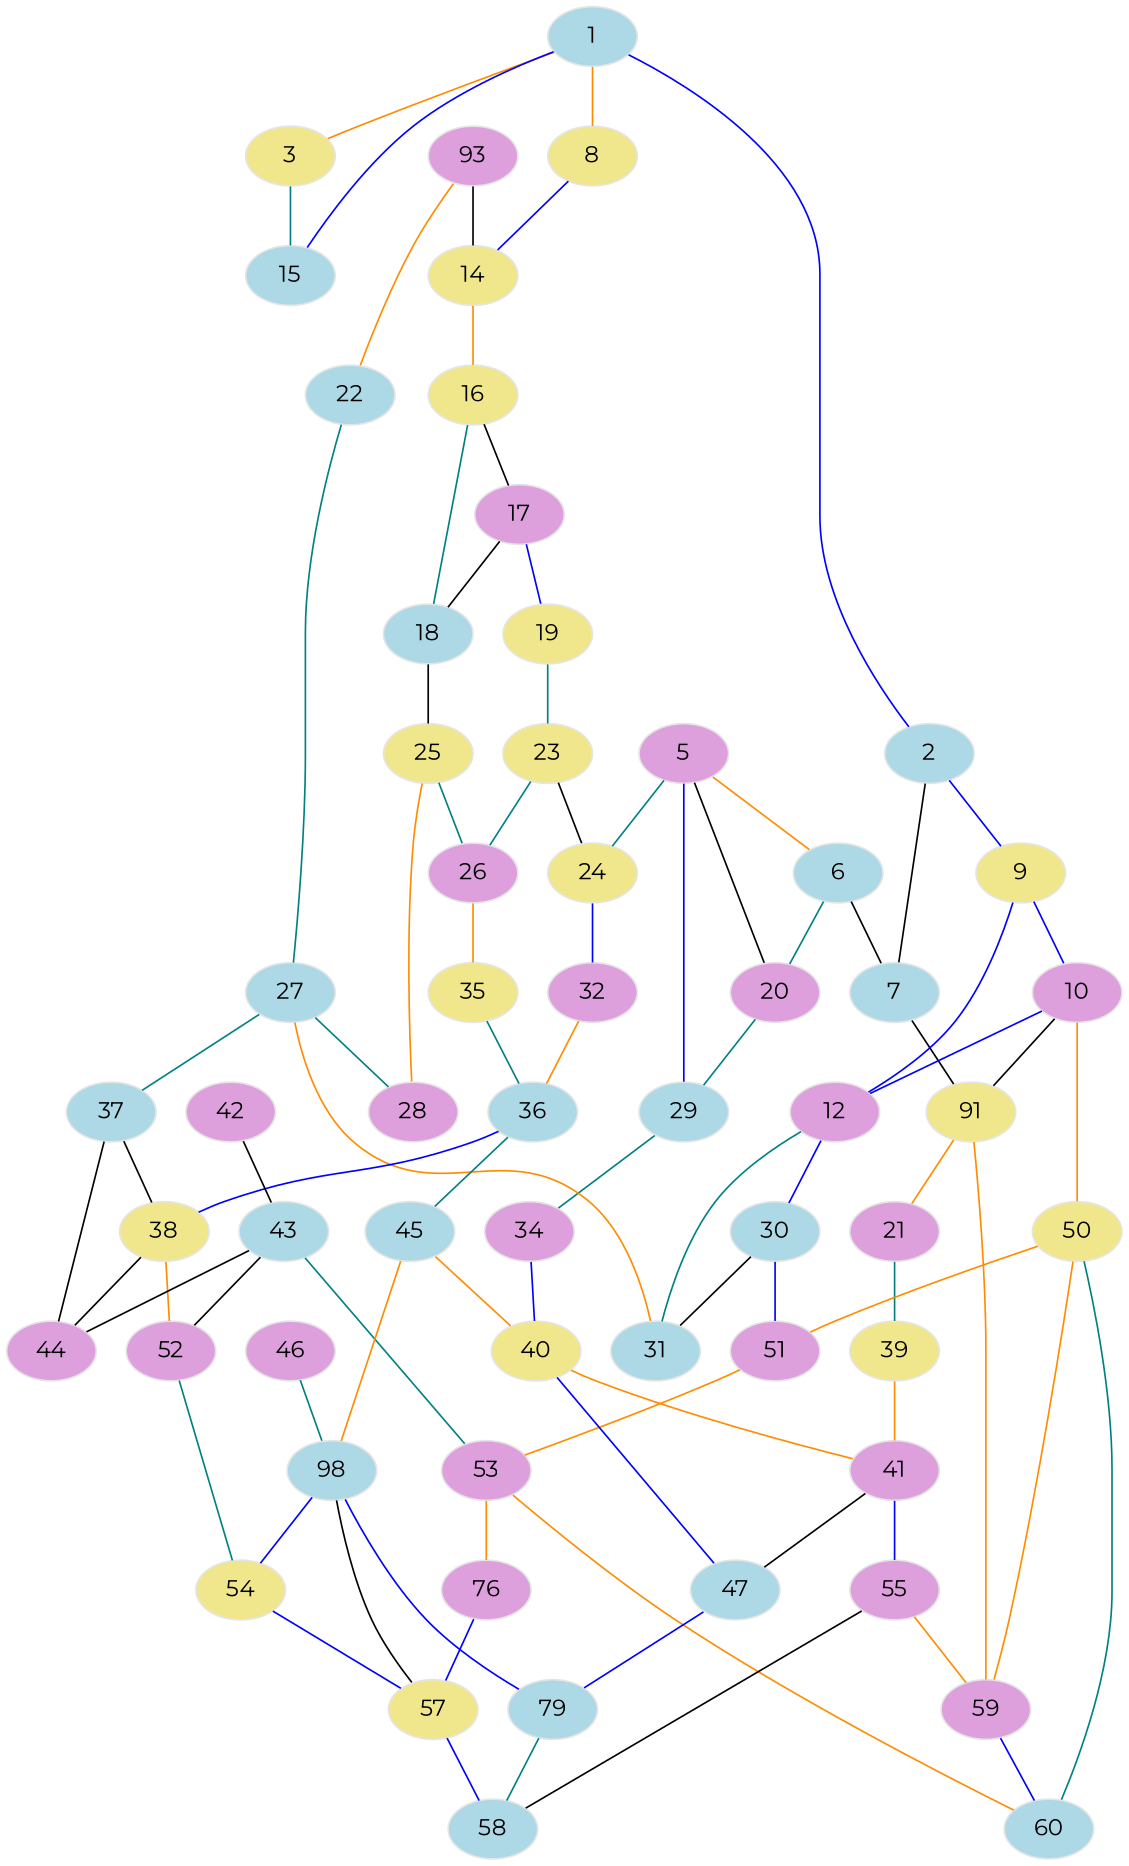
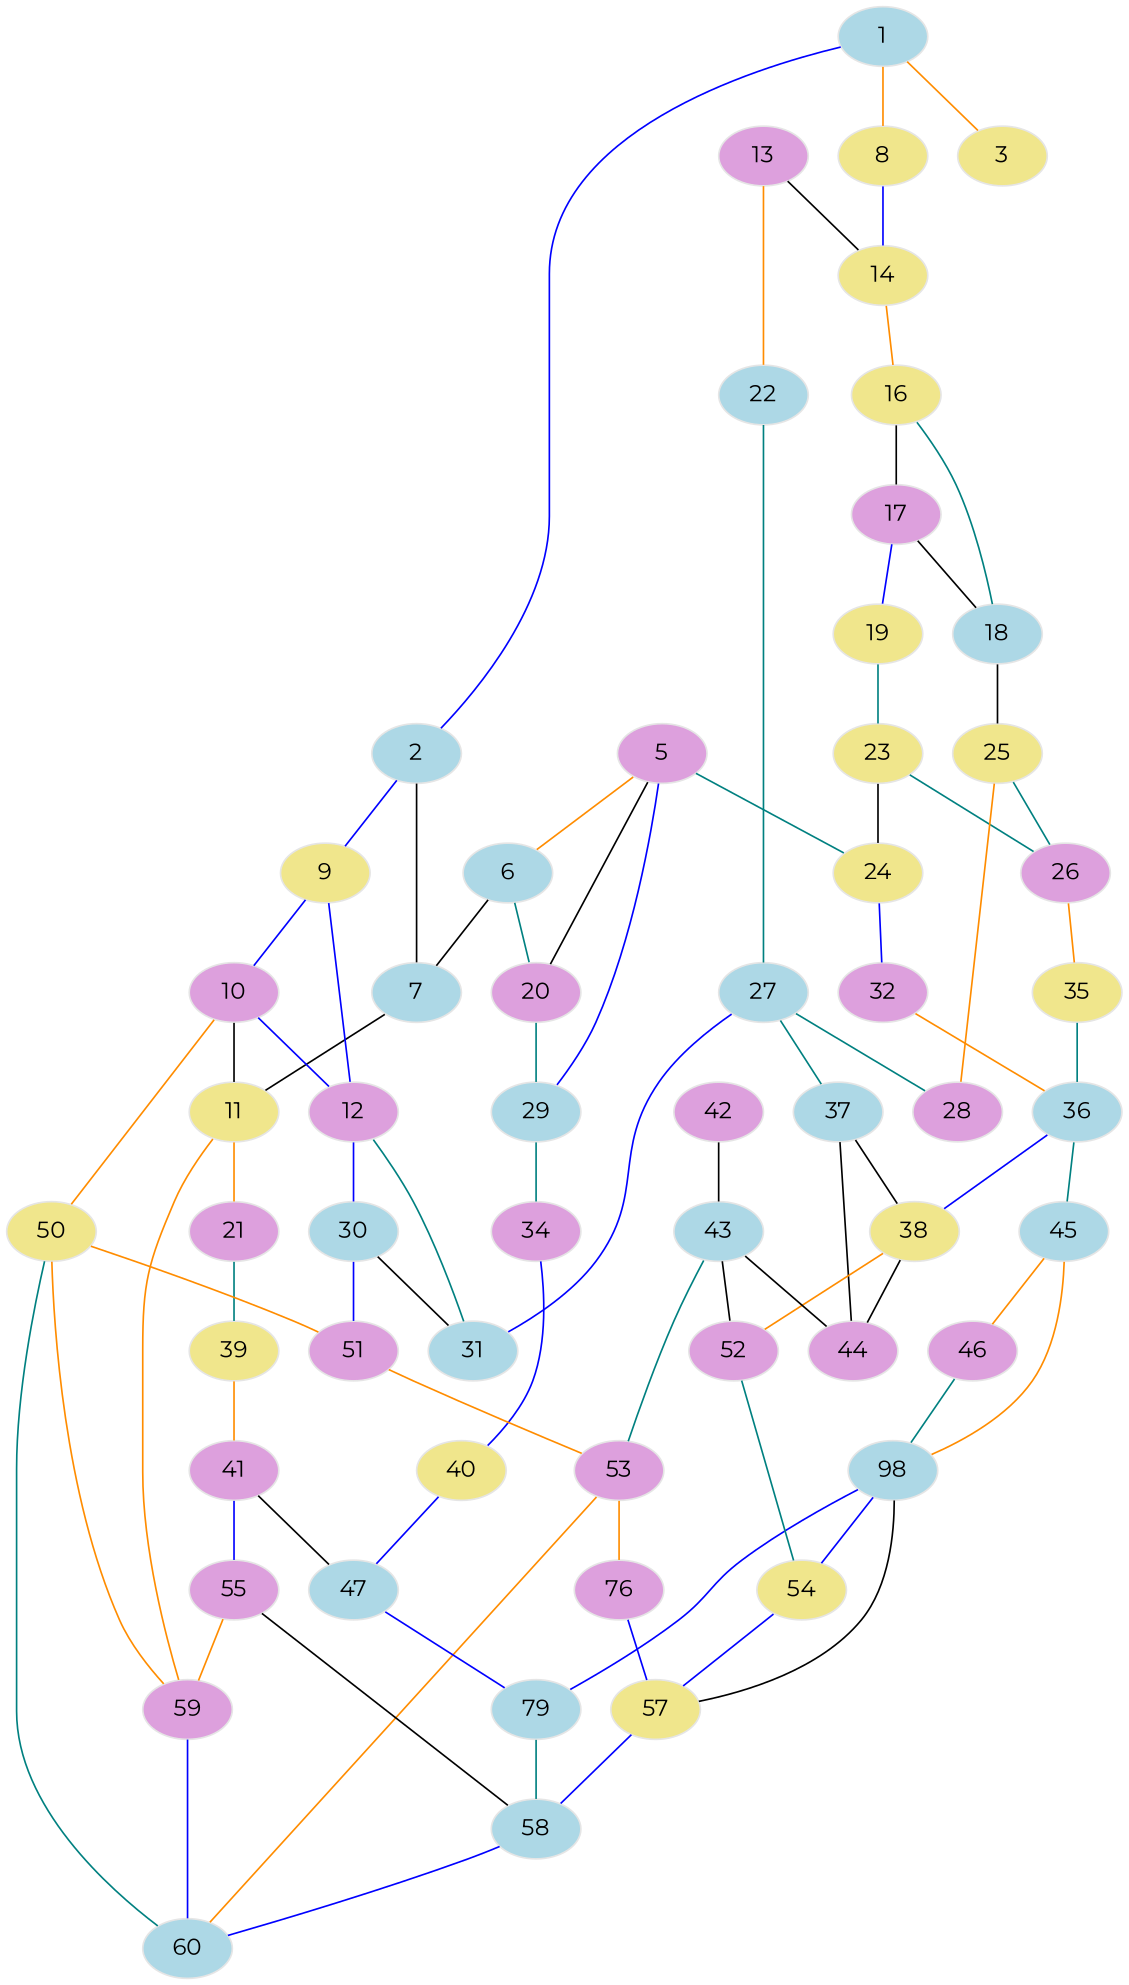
(473, 156) -> (763, 156)
(290, 276) -> none
(971, 1112) -> (234, 1112)
(446, 1173) -> (627, 1179)
(473, 1291) -> (1018, 1291)
(710, 1419) -> none
none -> (365, 1894)
